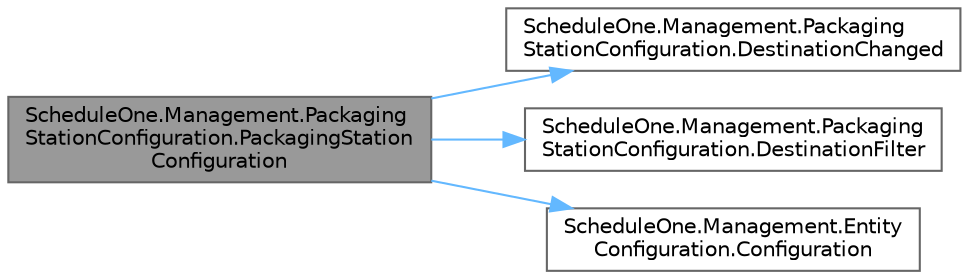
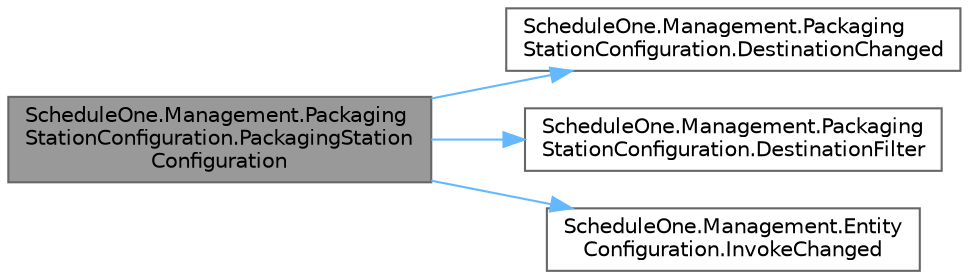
(733, 240) -> (733, 240)
